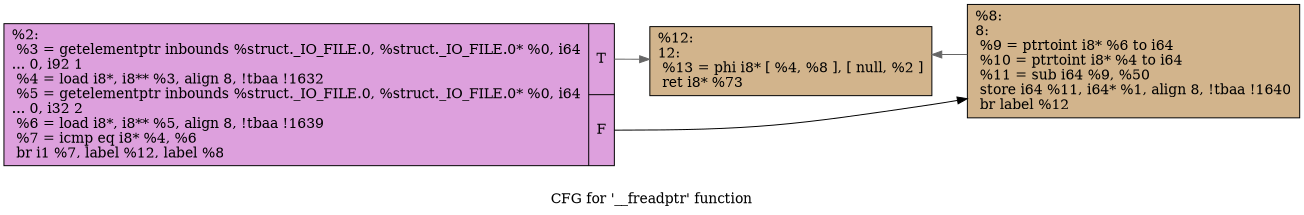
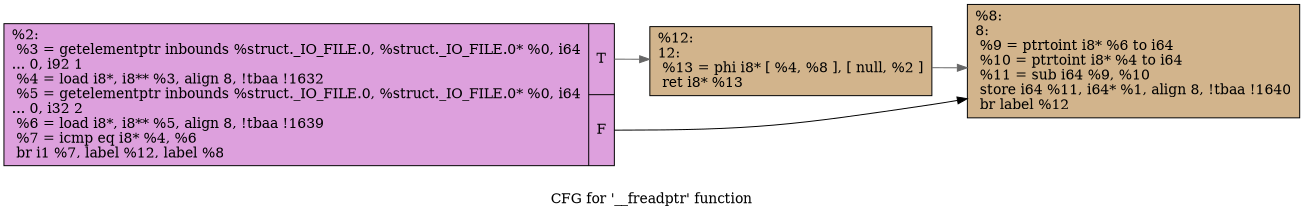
(954, 54) -> (945, 68)
(1063, 75) -> (1063, 75)
(701, 83) -> (701, 83)
